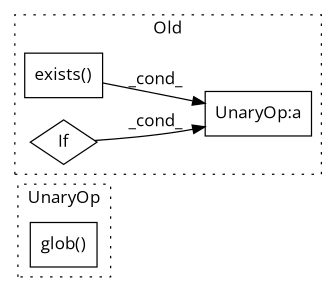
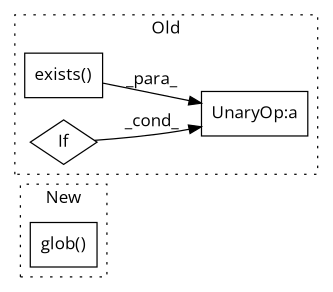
(156, 80) -> (152, 80)
(64, 198) -> (64, 198)
